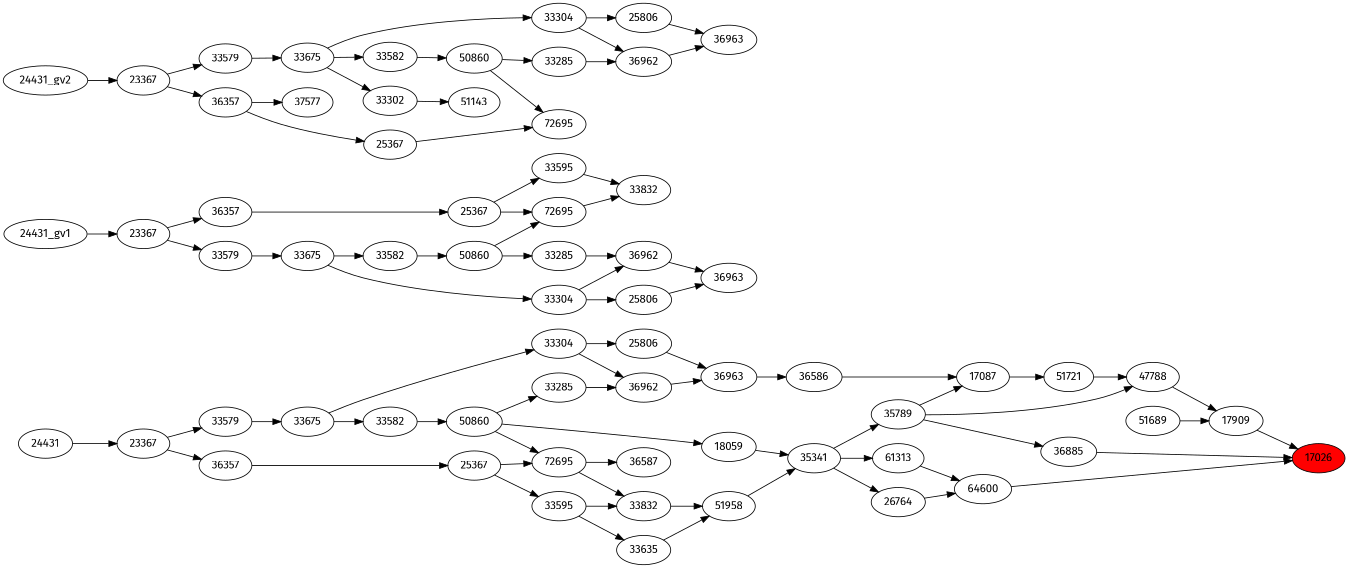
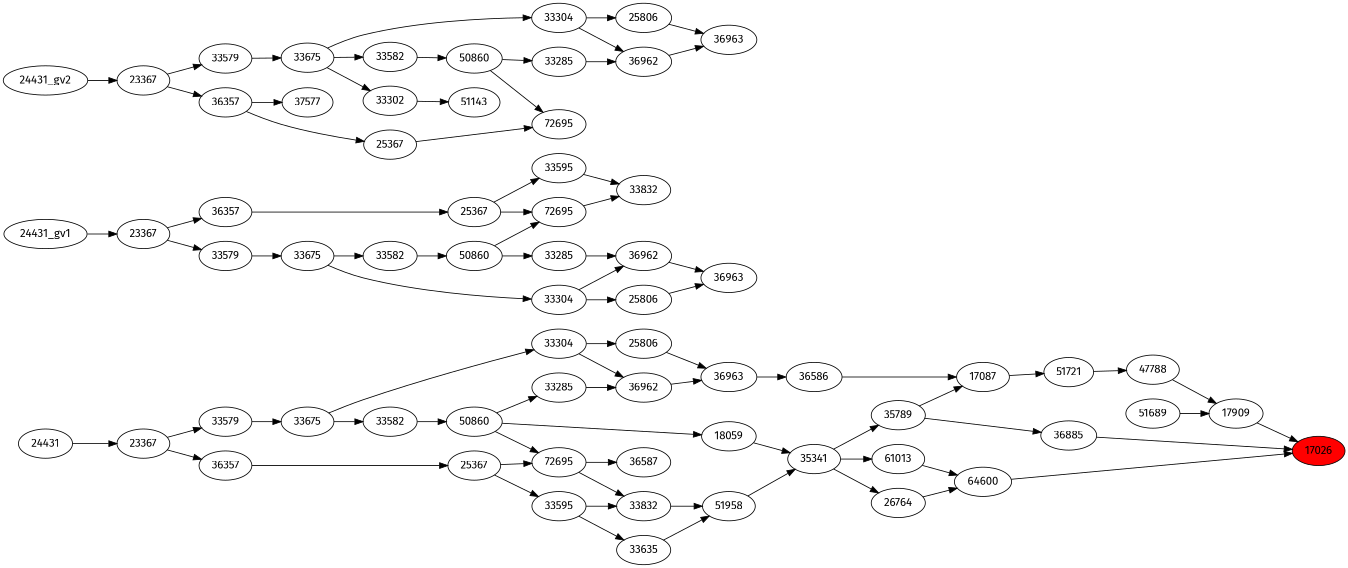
(1026, 410) -> none
(898, 458) -> (898, 459)
